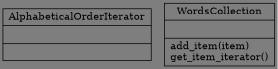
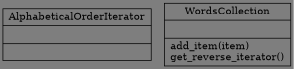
(220, 57) -> (228, 57)
